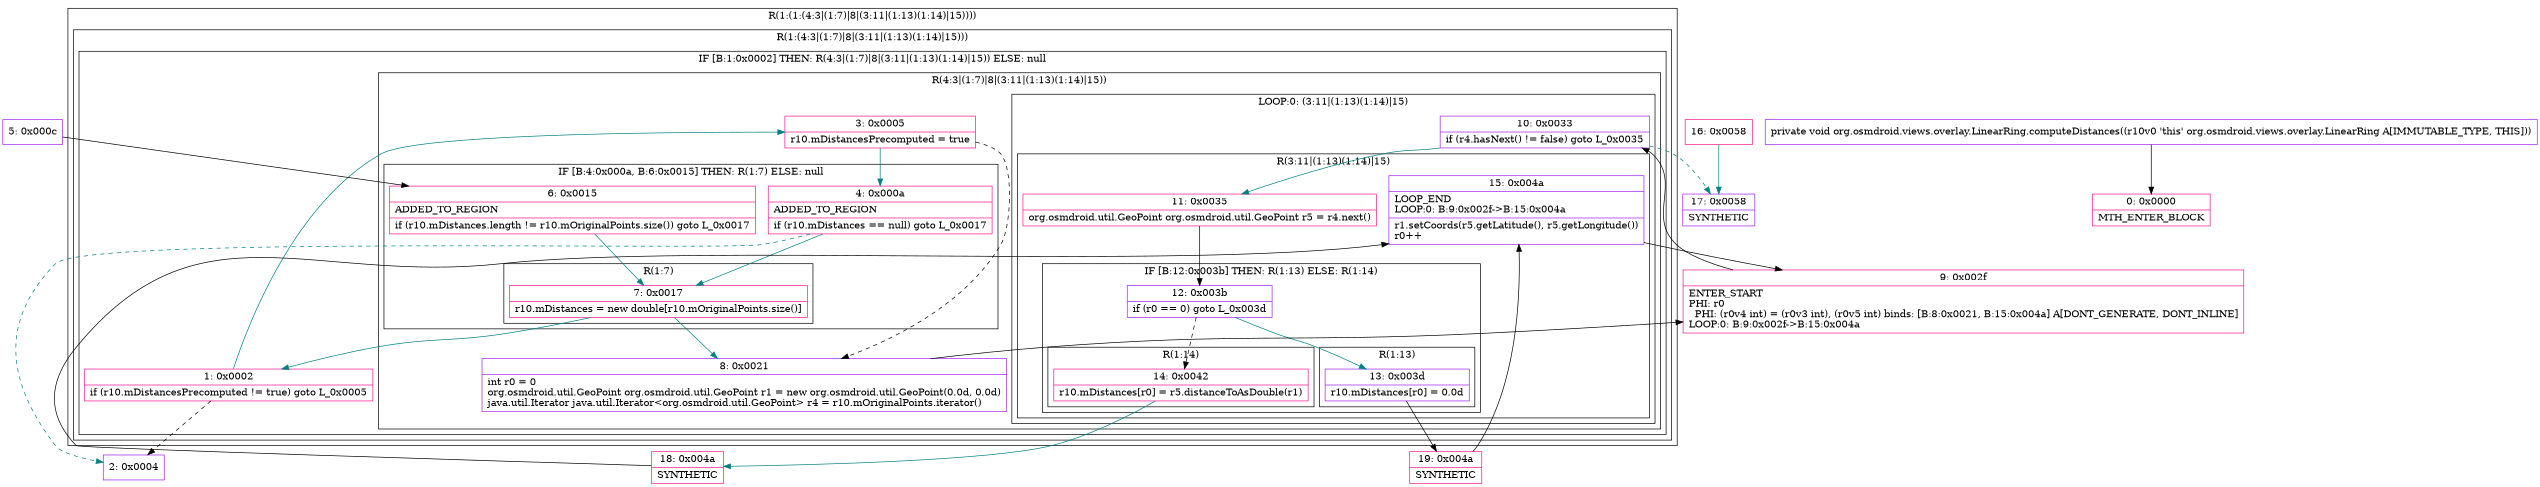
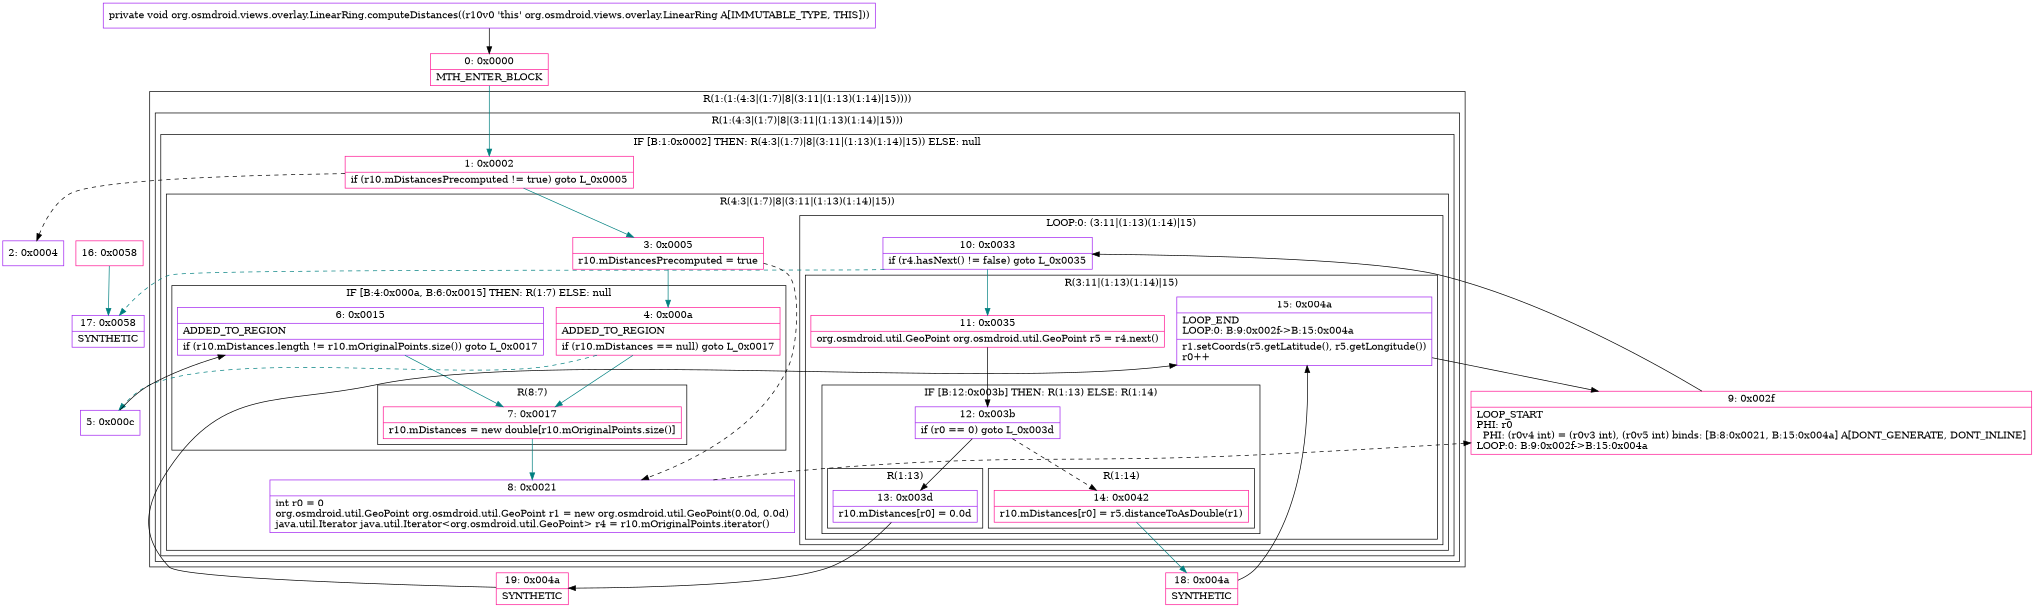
(572, 210) -> (360, 331)
(309, 247) -> (357, 368)
(658, 272) -> (532, 393)
(1726, 294) -> (1510, 415)
(1322, 338) -> (1088, 459)
(440, 340) -> (489, 117)
(1304, 343) -> (955, 456)
